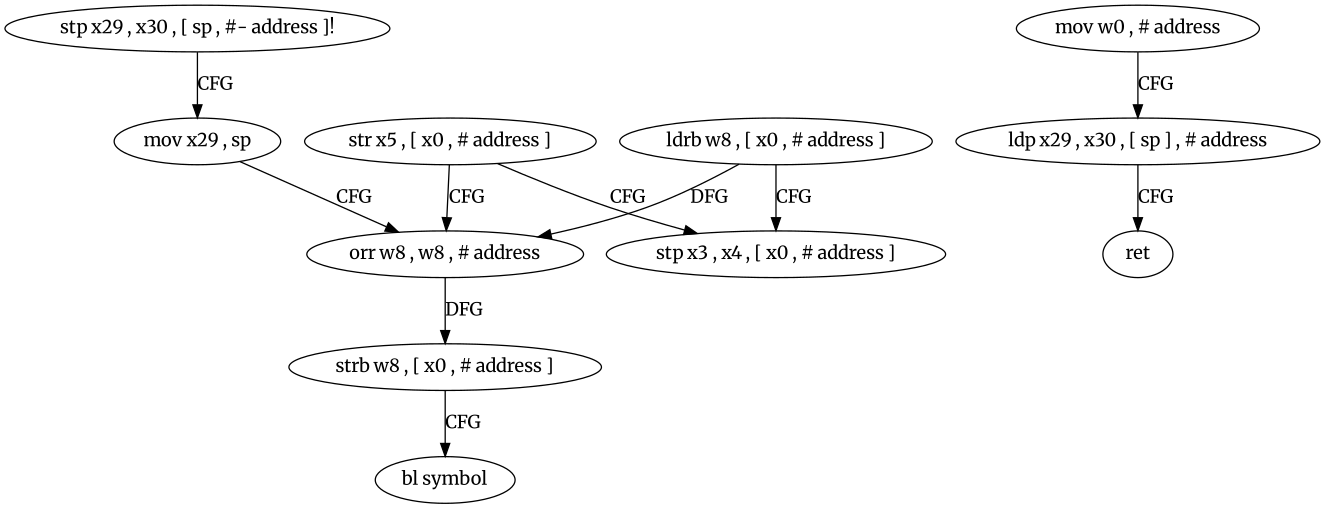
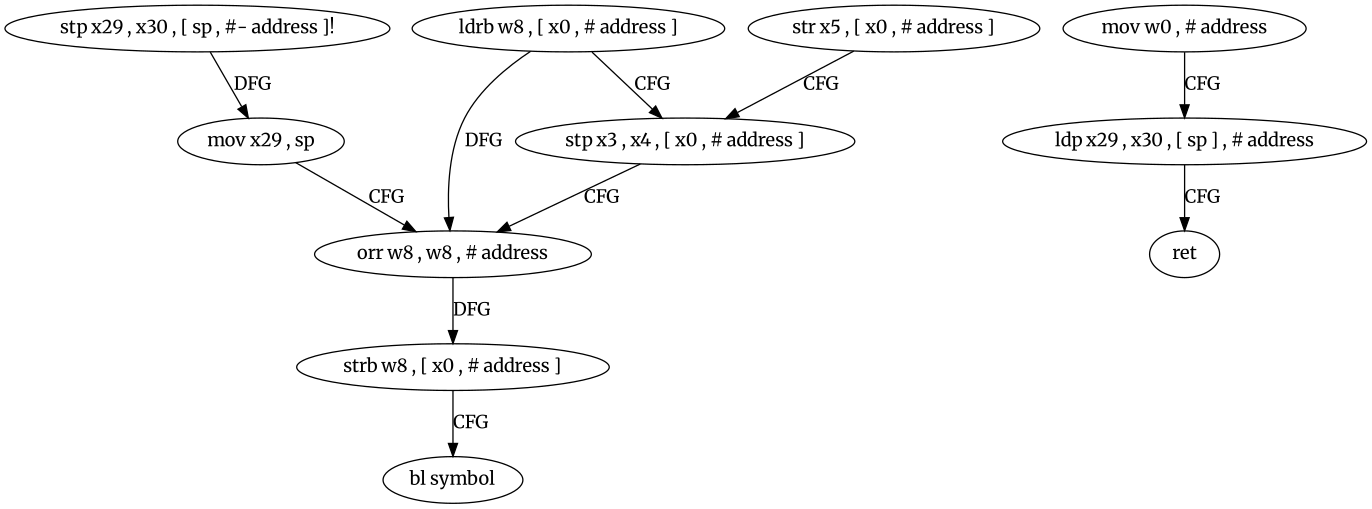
(216, 85) -> (253, 85)
(448, 191) -> (575, 195)
